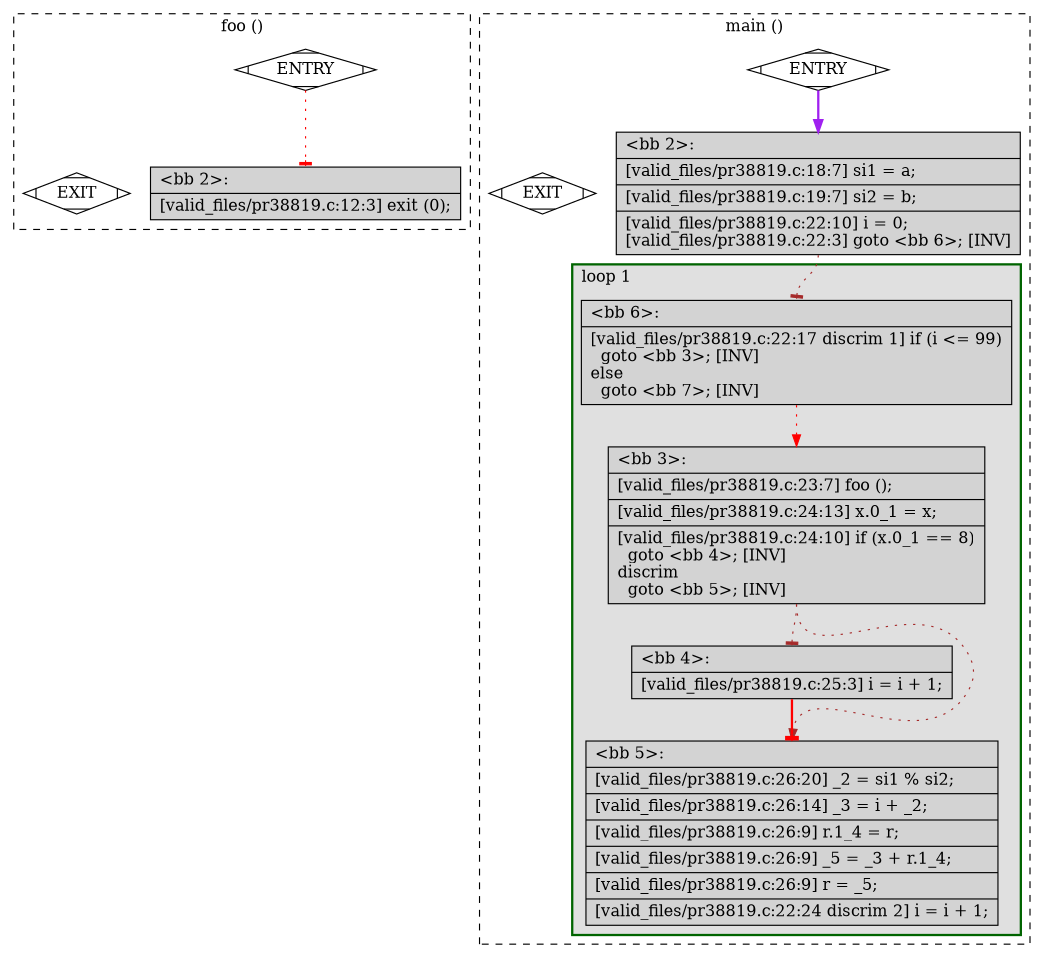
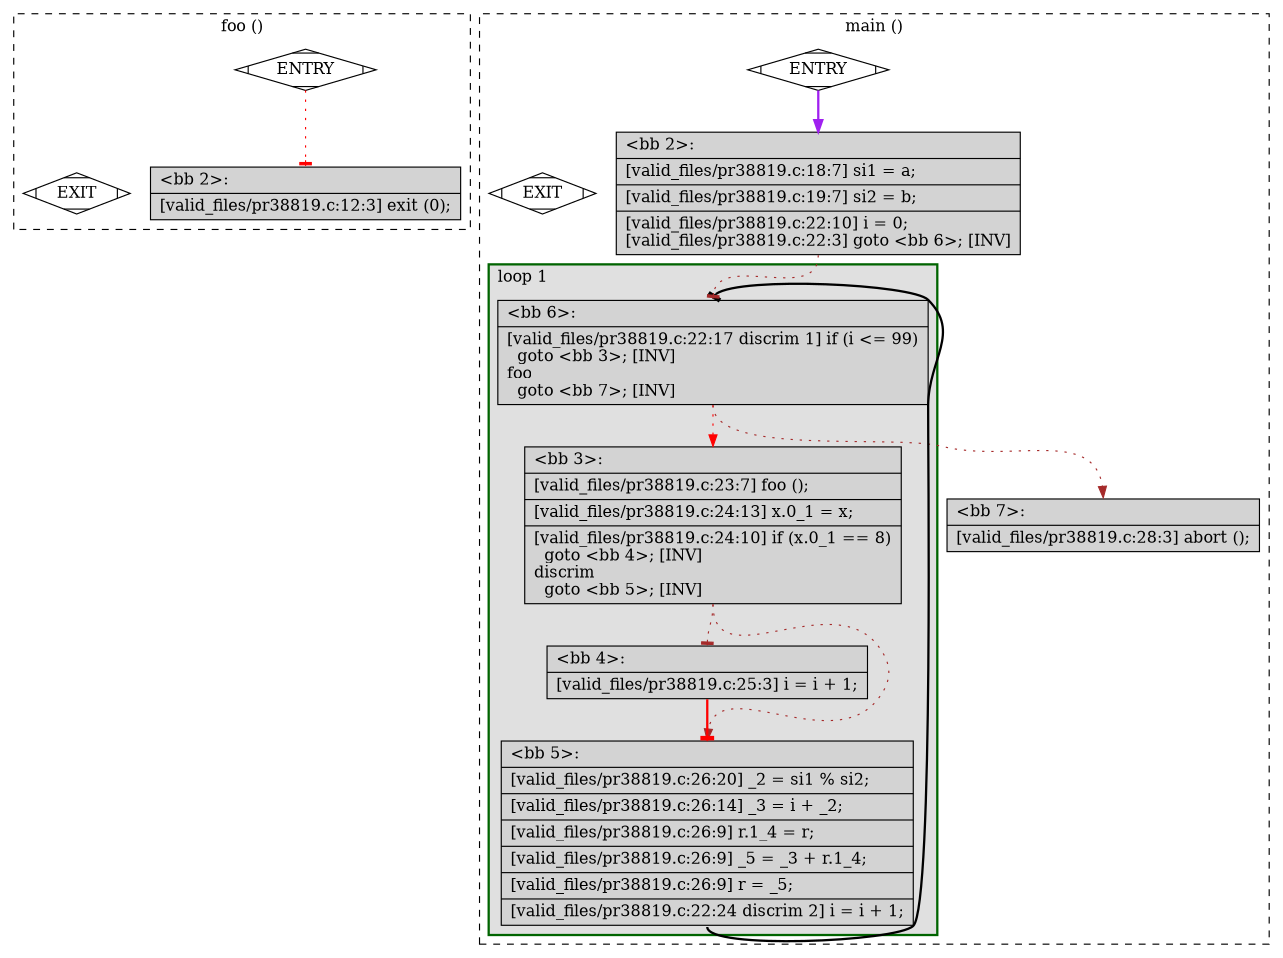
(607, 374) -> (520, 374)
none -> (1103, 525)
none -> (929, 608)
